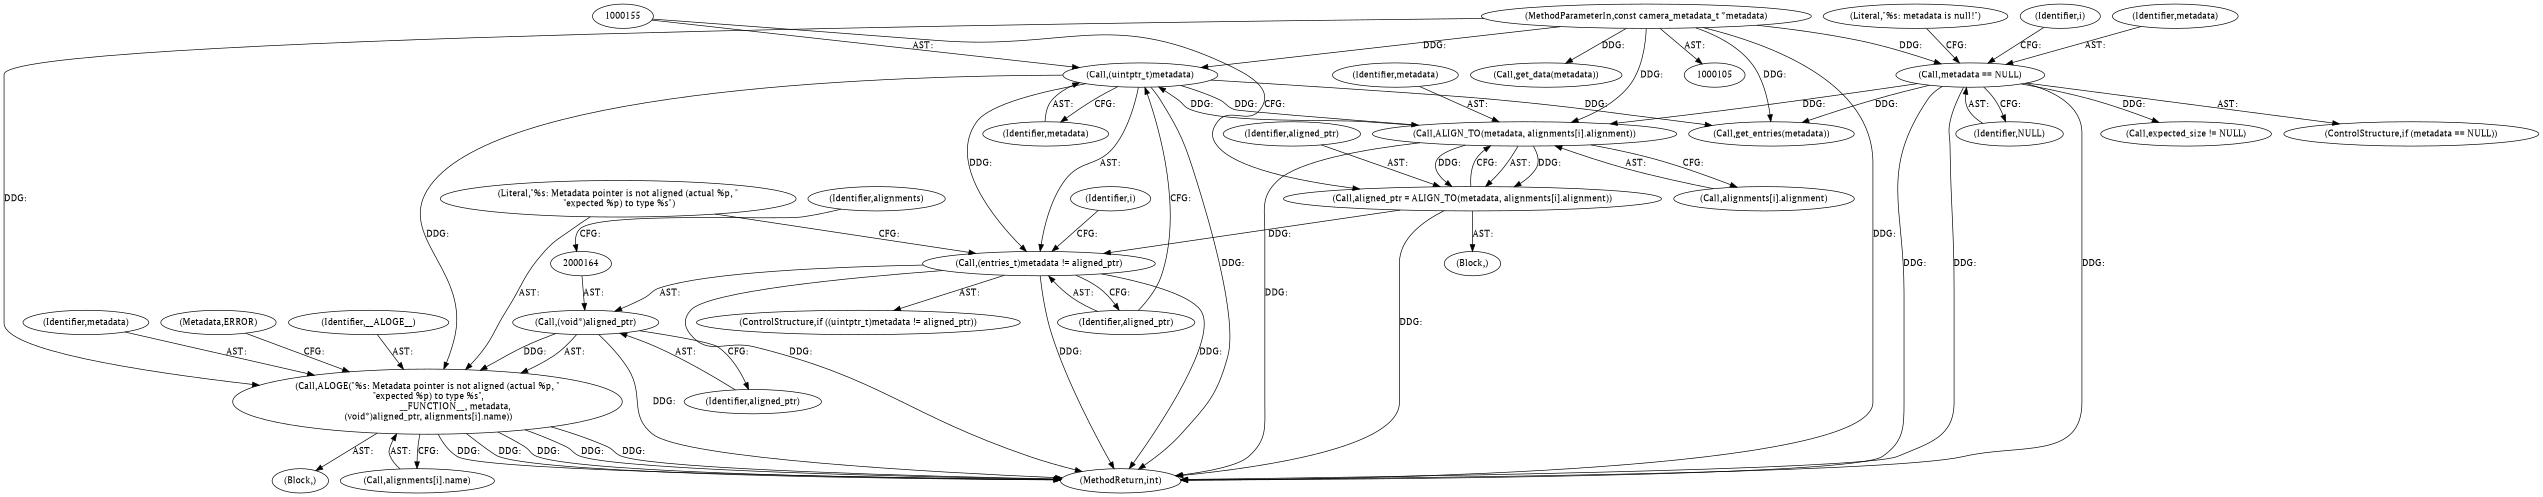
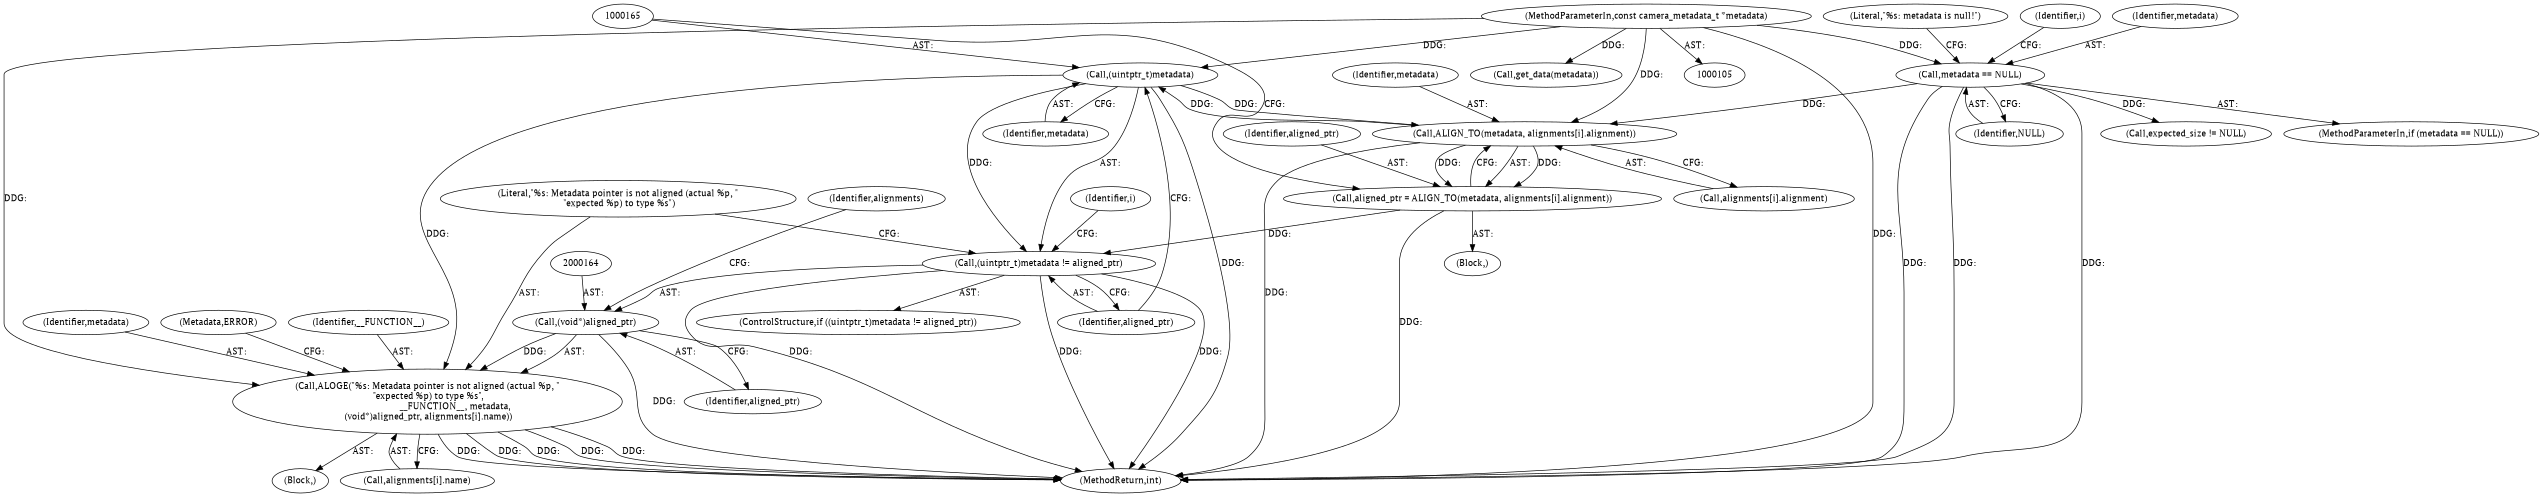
(623, 16) -> (623, 16)
(1771, 134) -> none
(2411, 134) -> (2411, 134)
(702, 218) -> (726, 254)
(1039, 264) -> (1039, 264)
(369, 322) -> (369, 322)
